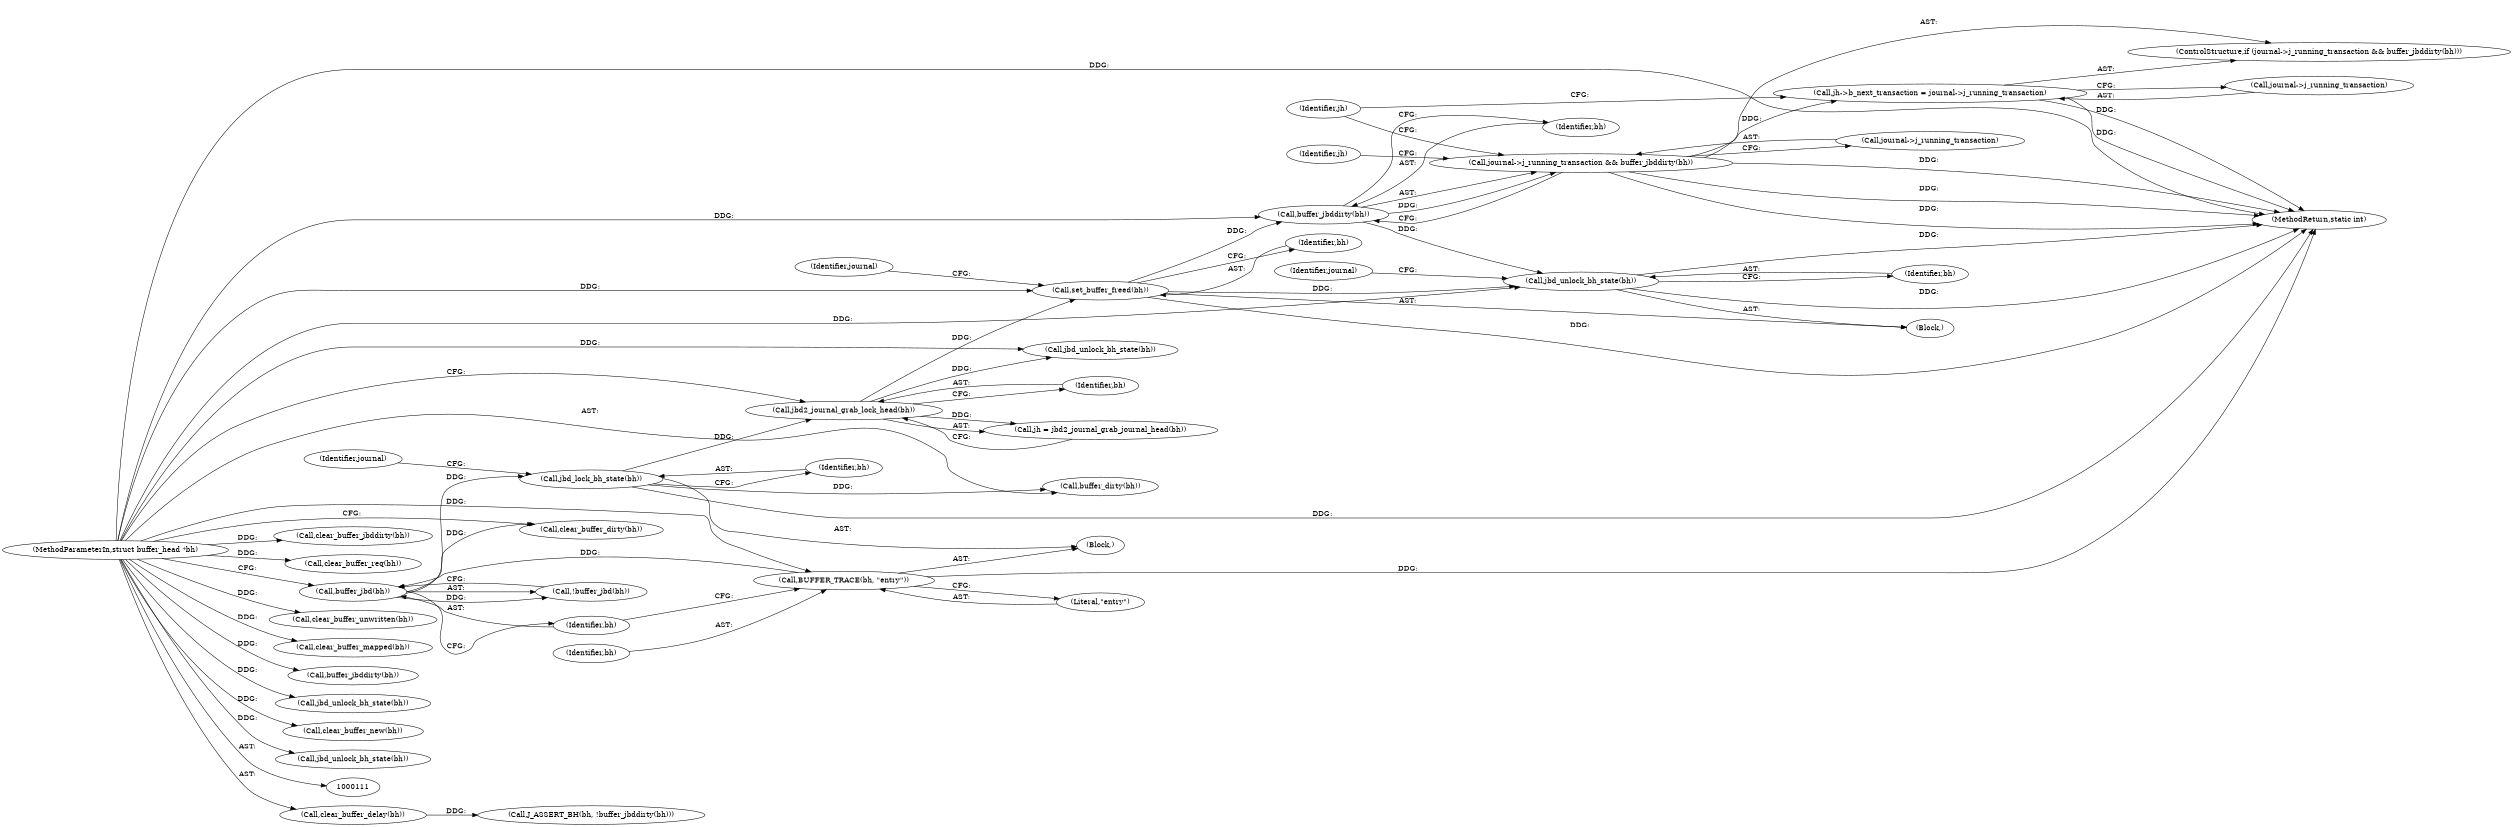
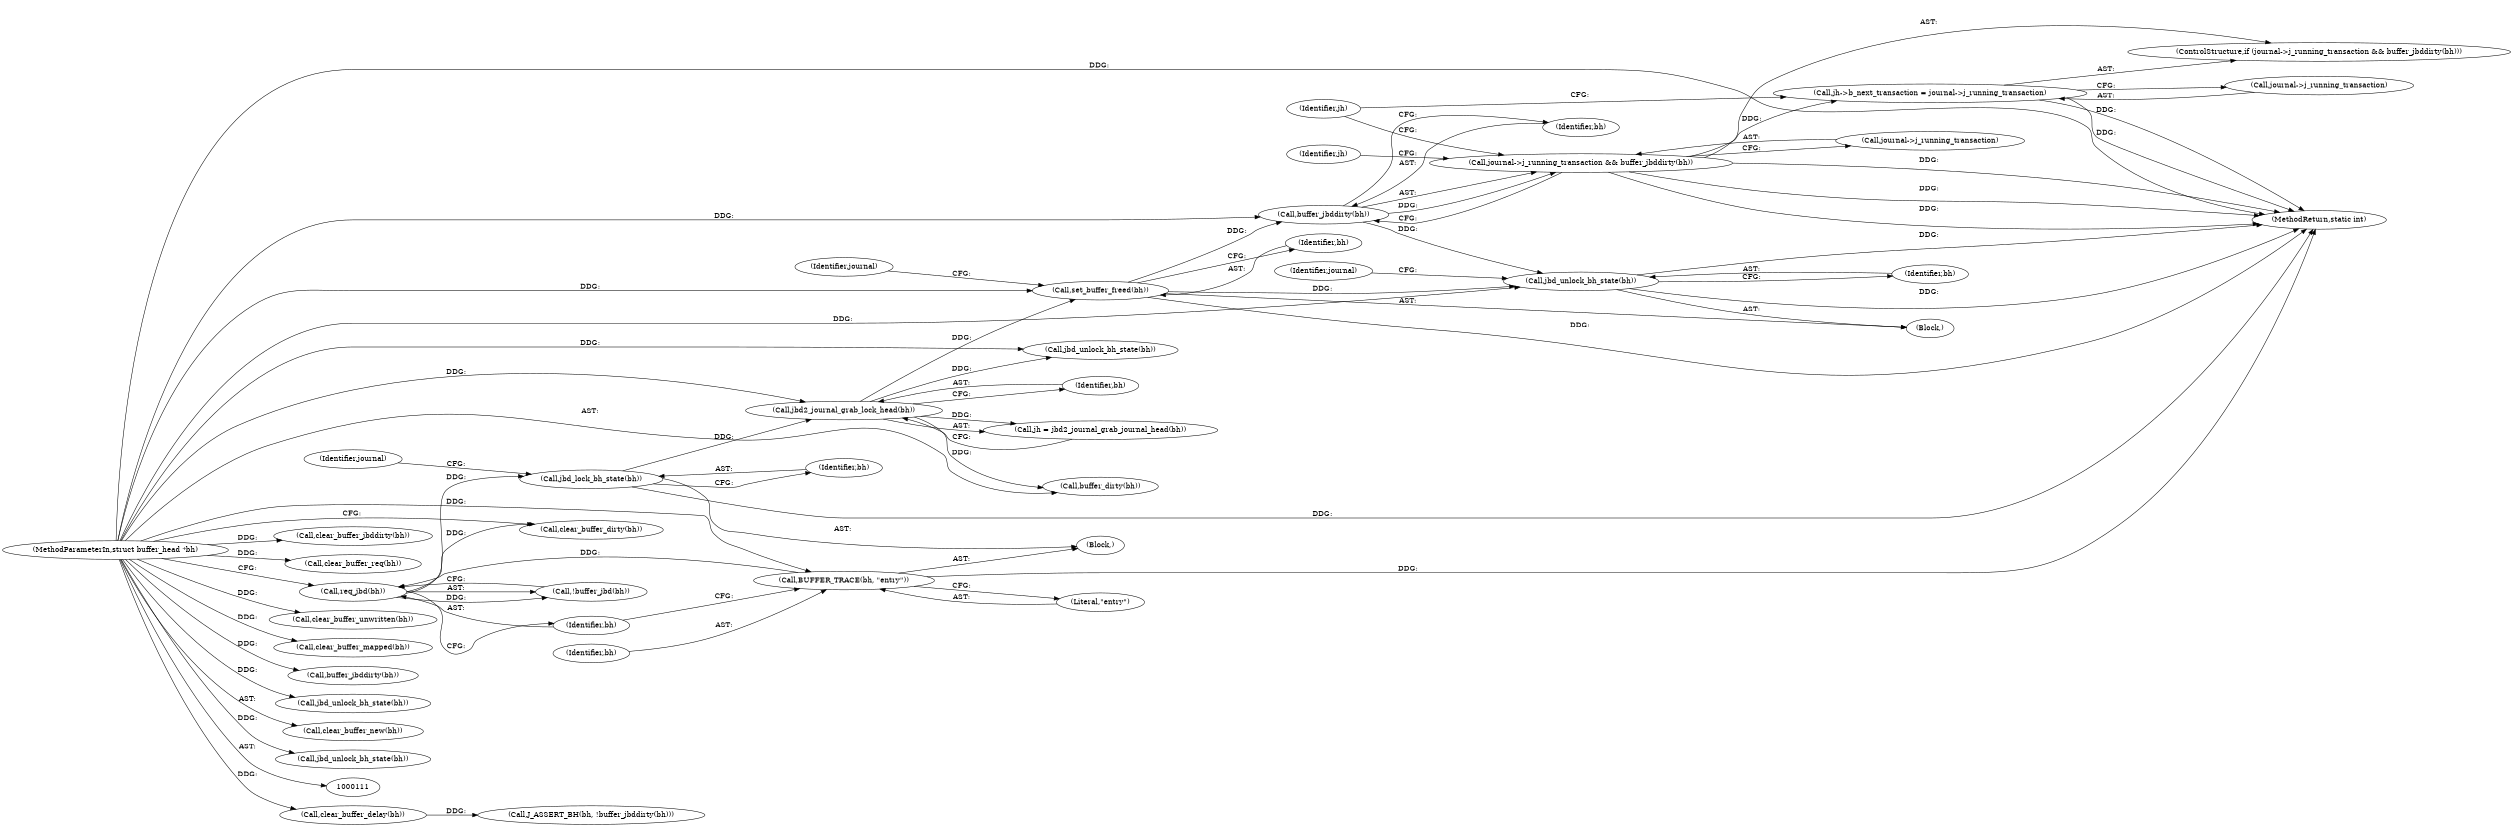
(457, 372) -> (457, 372)
(844, 494) -> (966, 466)
(353, 592) -> (353, 592)
(249, 699) -> (249, 699)
(249, 775) -> (249, 775)
